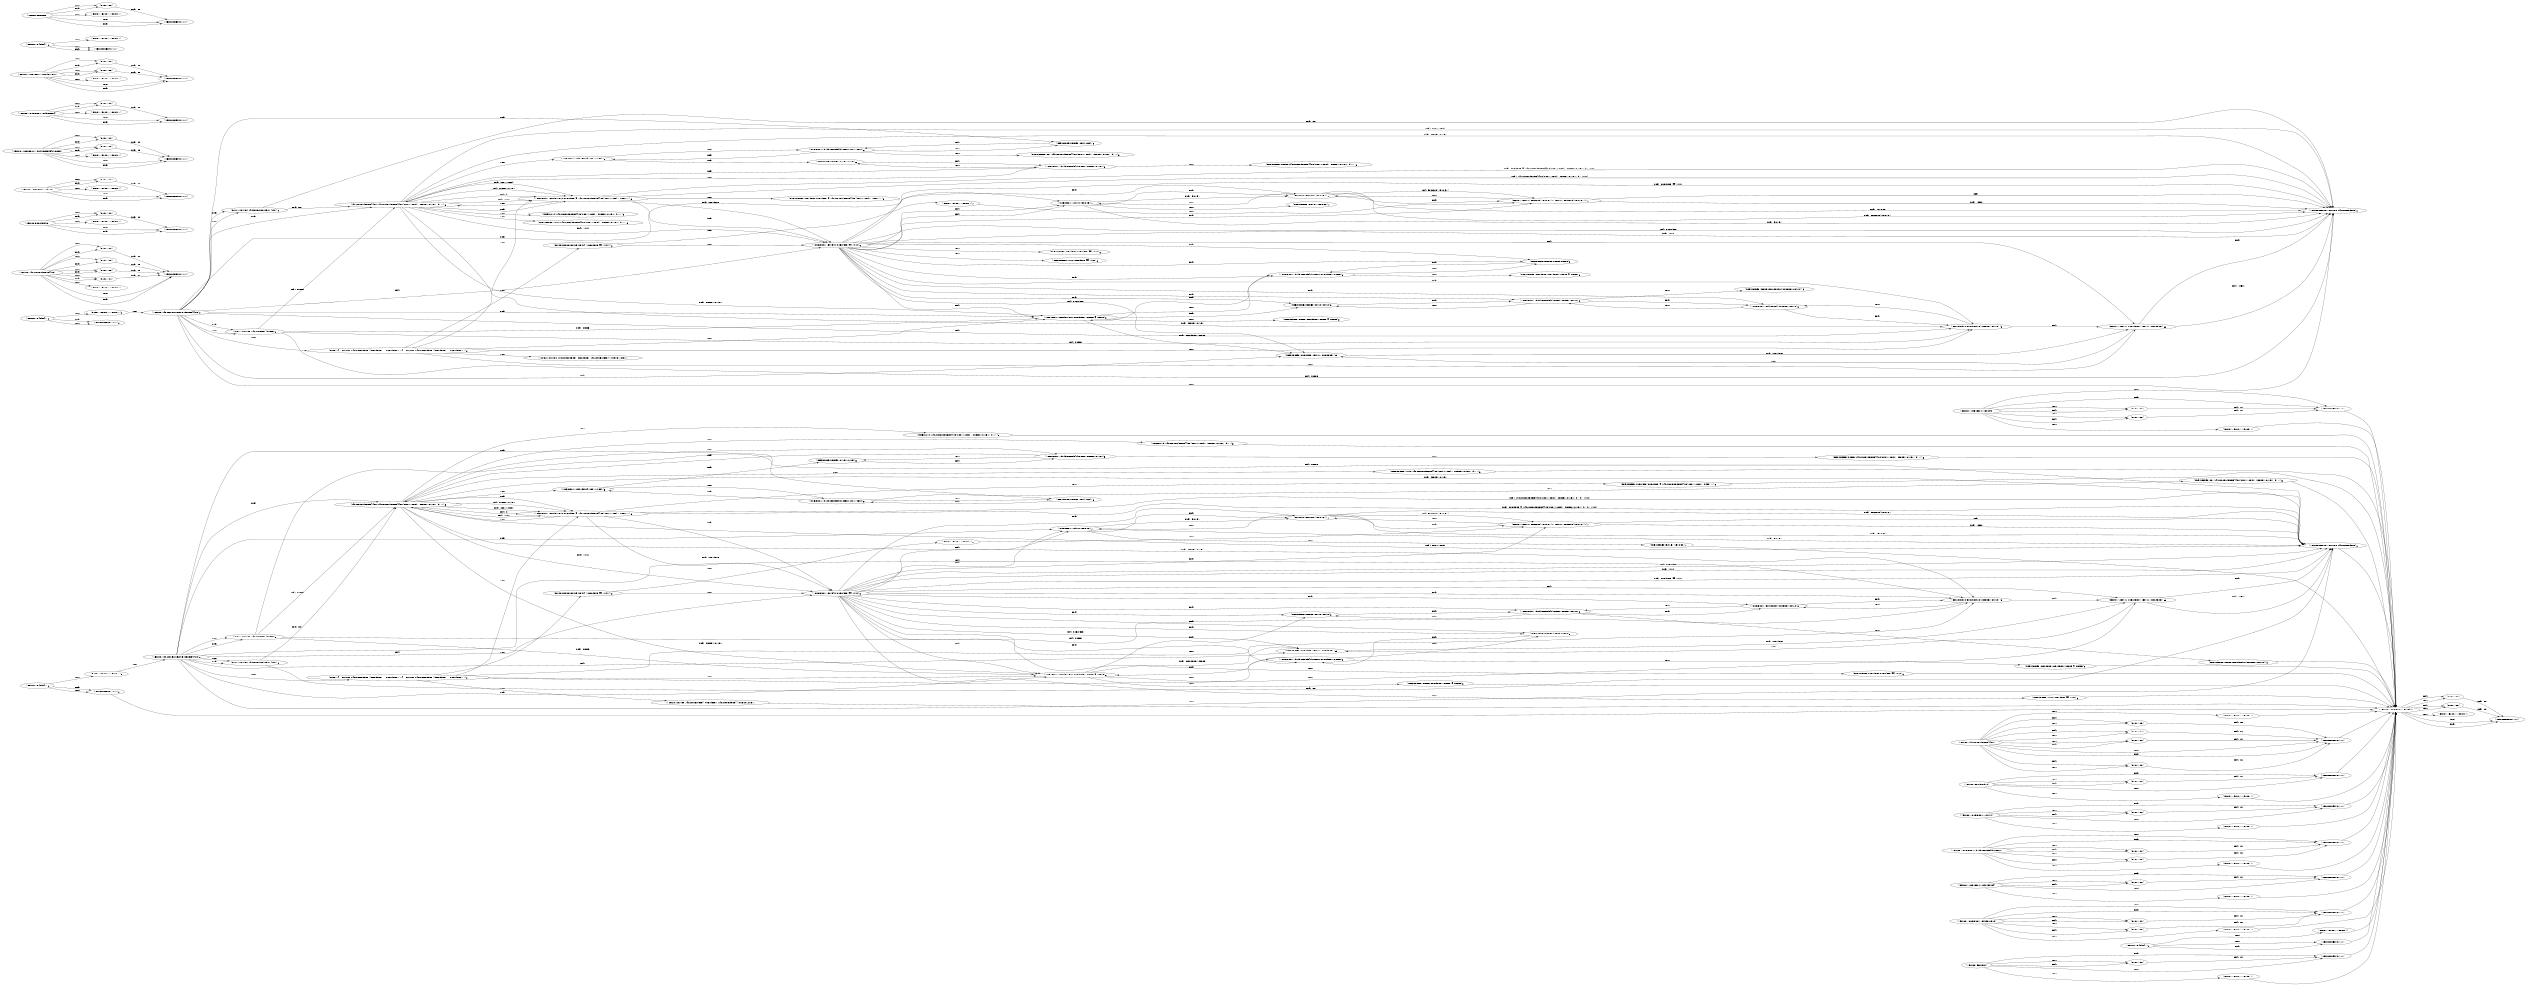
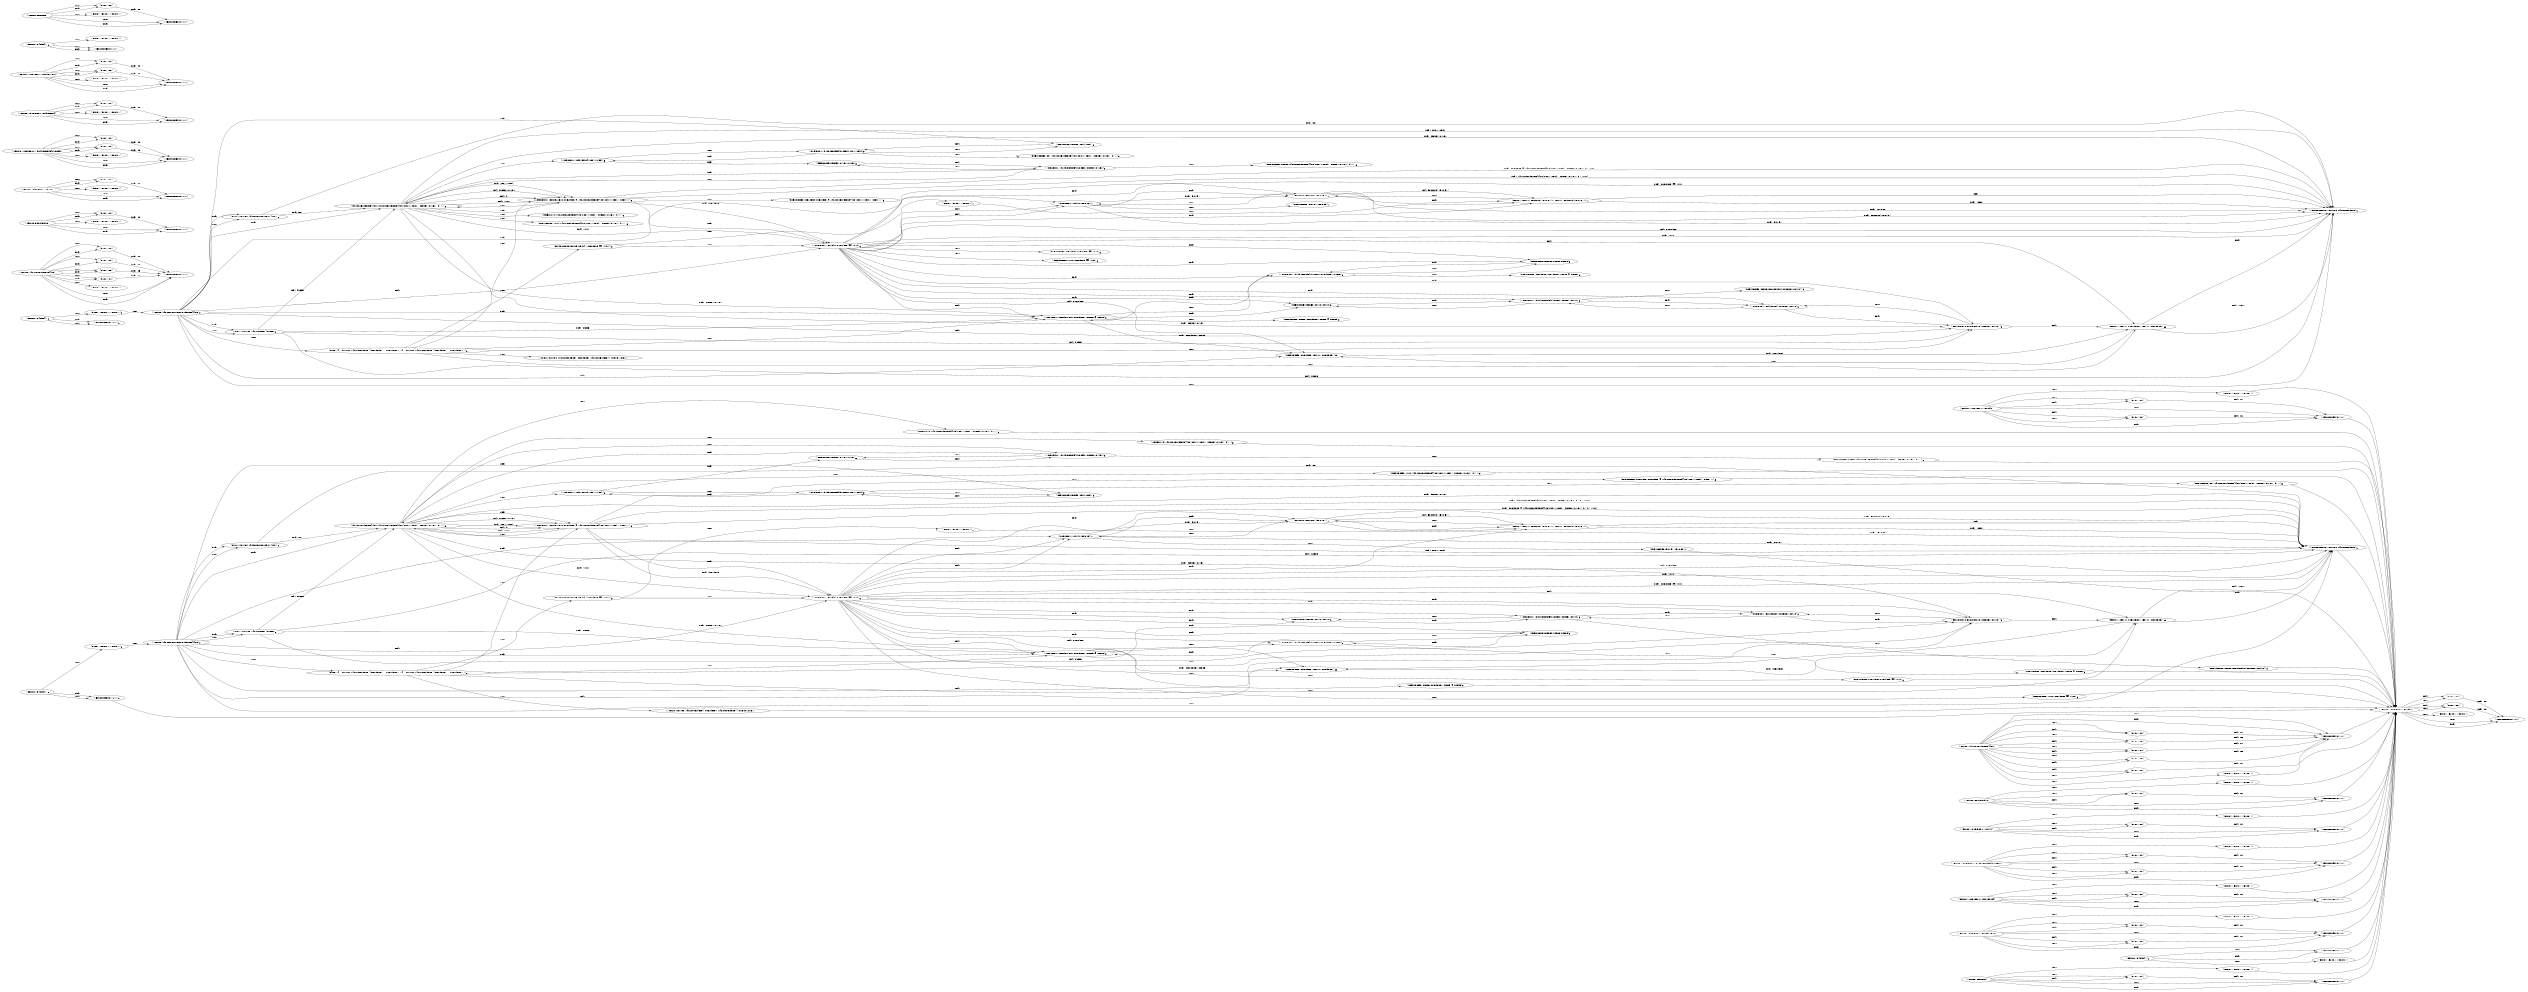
none -> (2137, 759)
